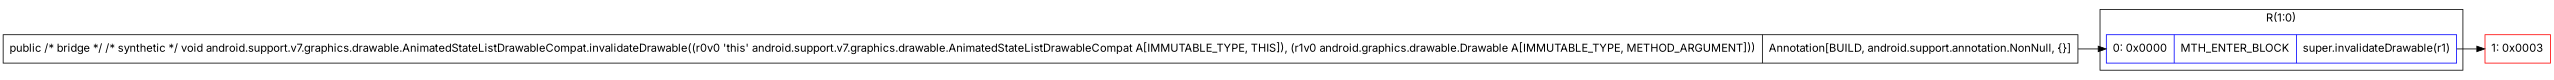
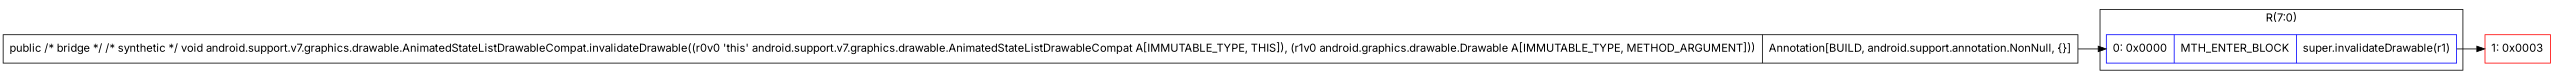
(2281, 19) -> (2281, 19)
